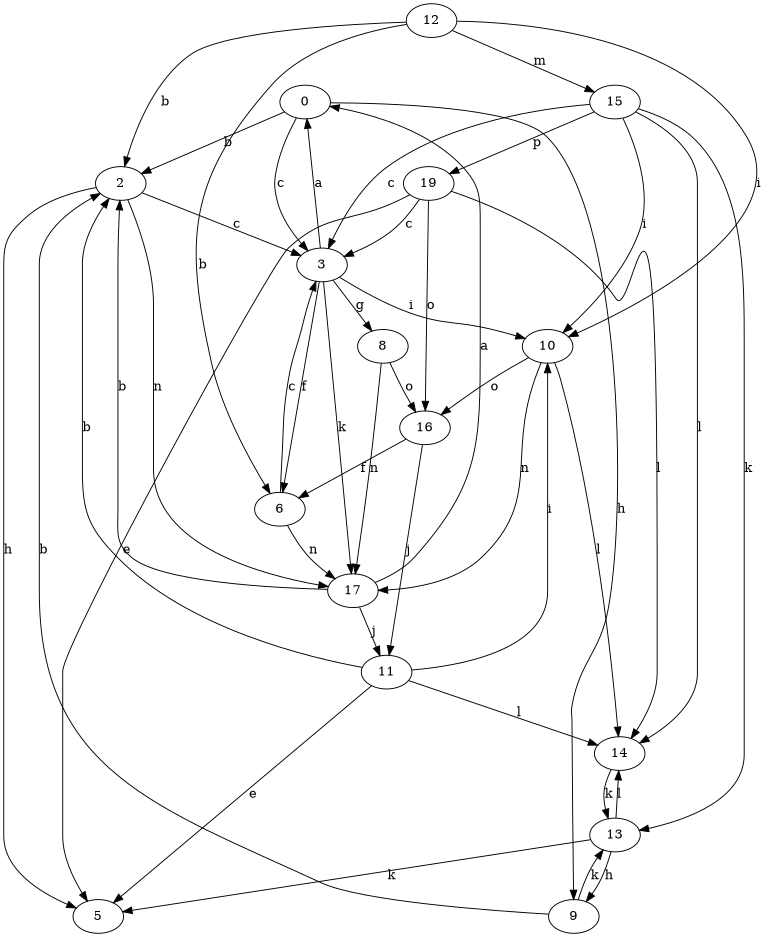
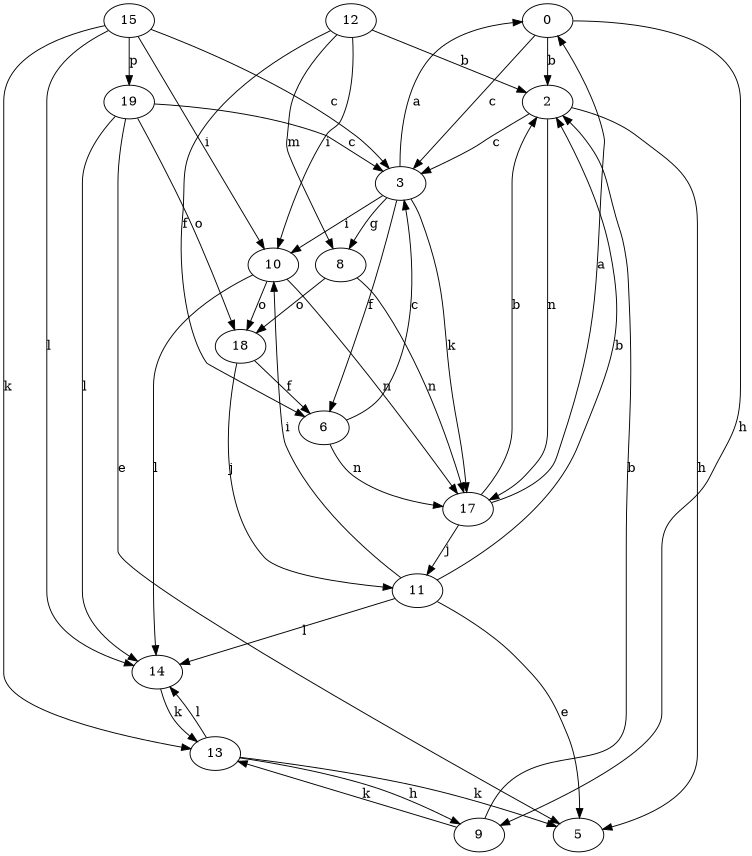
(519, 59) -> (287, 135)
(203, 265) -> (185, 224)
(425, 428) -> (241, 346)
